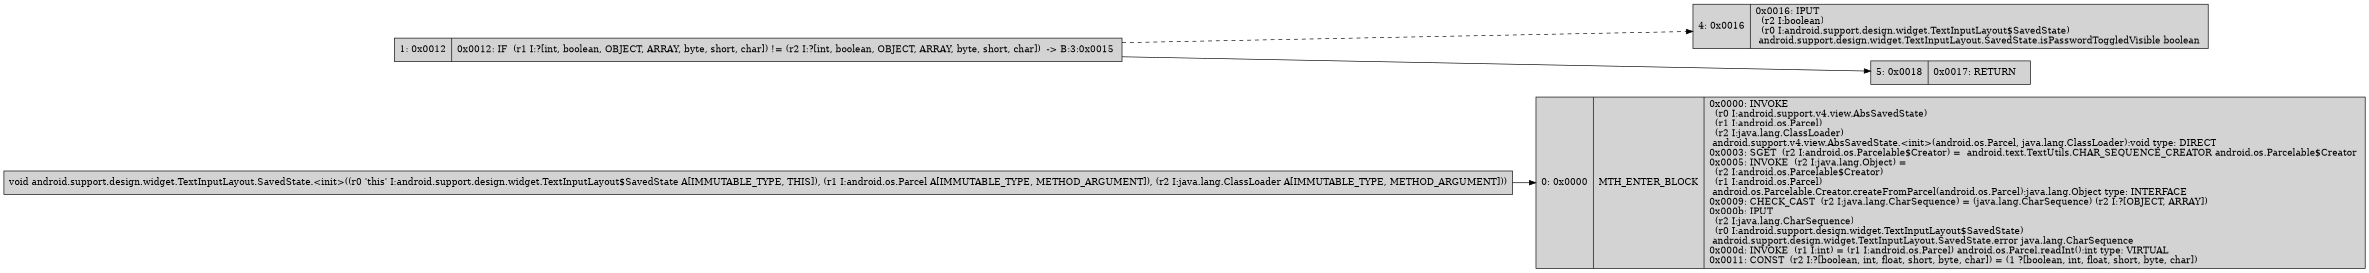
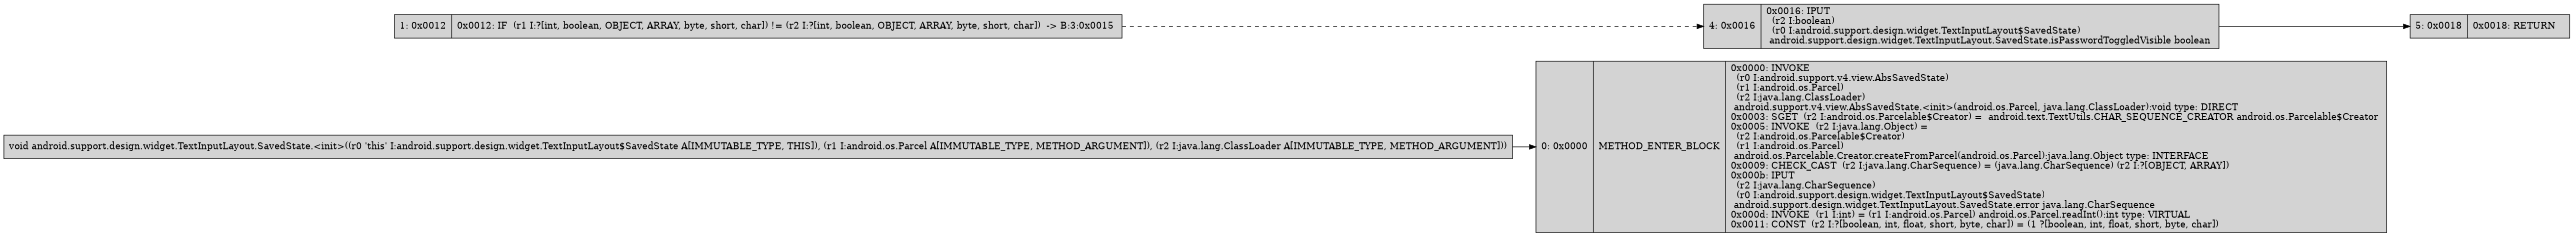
(1493, 64) -> (2311, 26)
(1979, 72) -> (2519, 26)
(1649, 182) -> (1659, 147)
